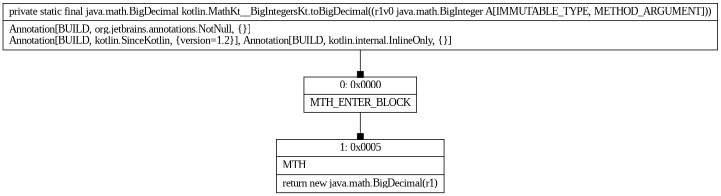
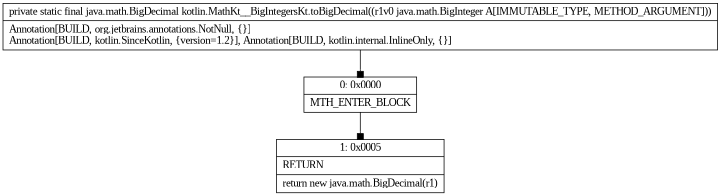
(294, 165) -> (303, 165)
